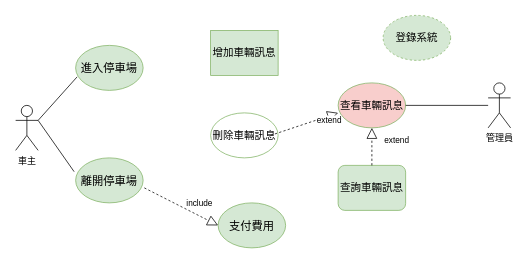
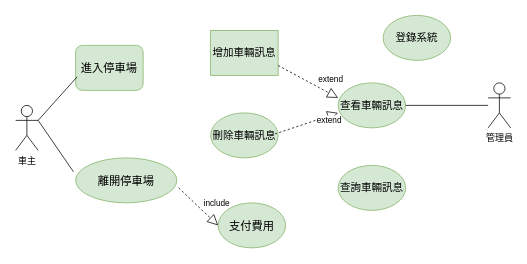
(417, 38) -> (417, 38)
(109, 68) -> (109, 68)
none -> (303, 79)
(372, 105) -> (372, 105)
(244, 135) -> (244, 135)
(372, 152) -> none
(109, 180) -> (126, 180)
(372, 188) -> (372, 188)
